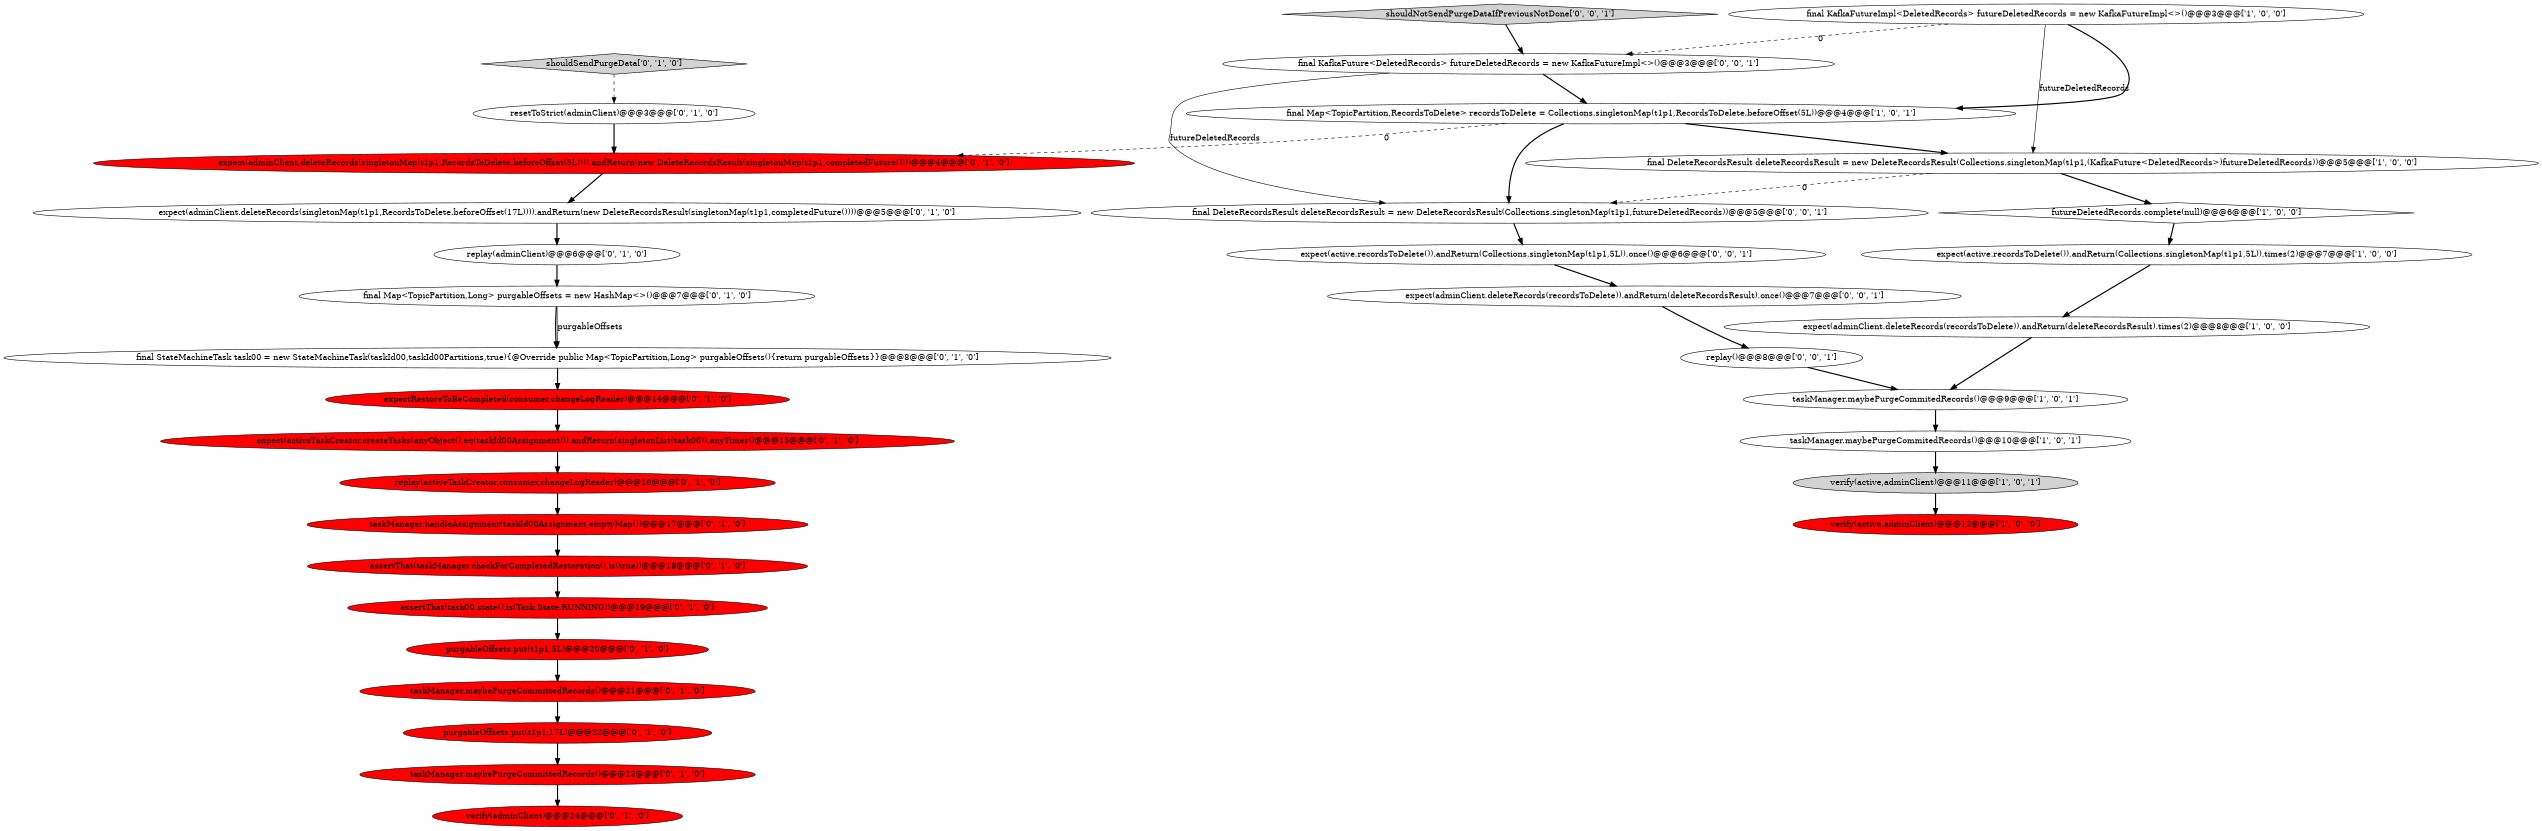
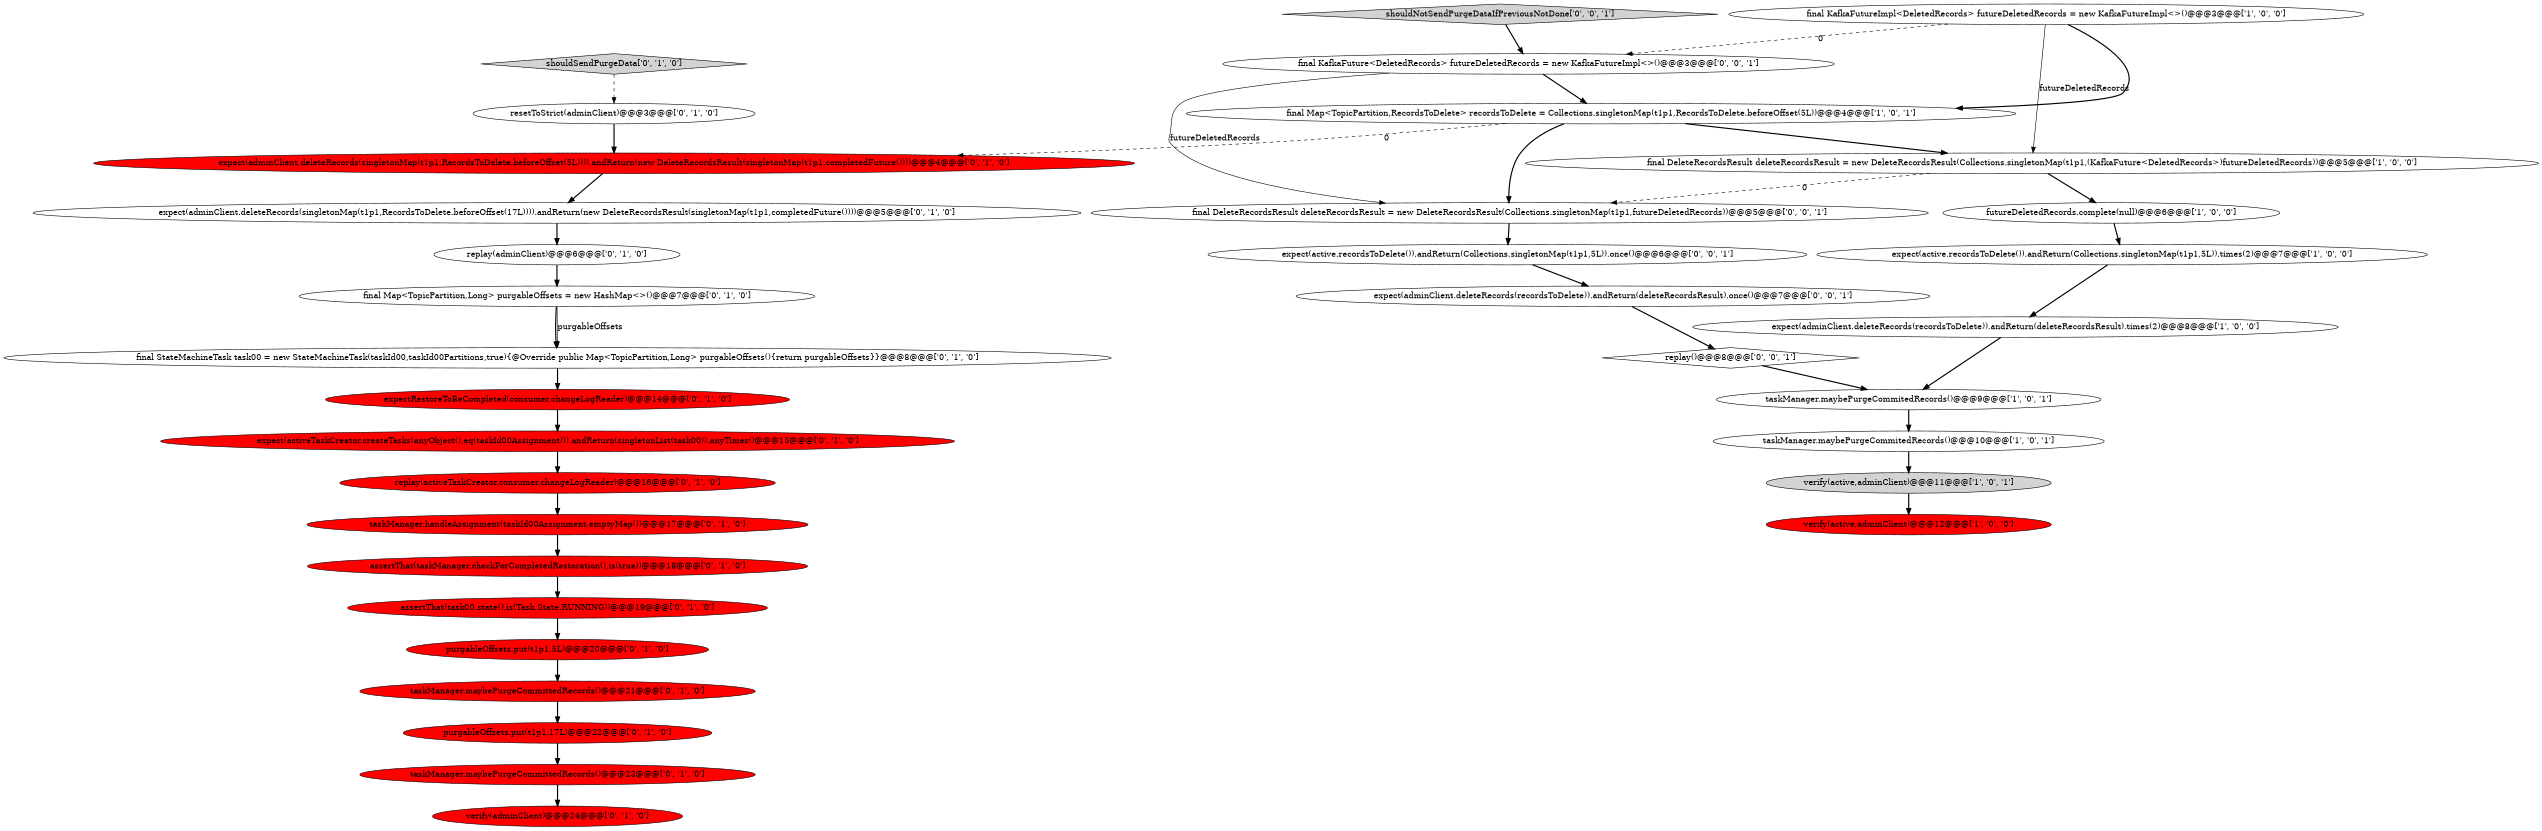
(2176, 213) -> (2111, 213)
(1772, 358) -> (1731, 358)
